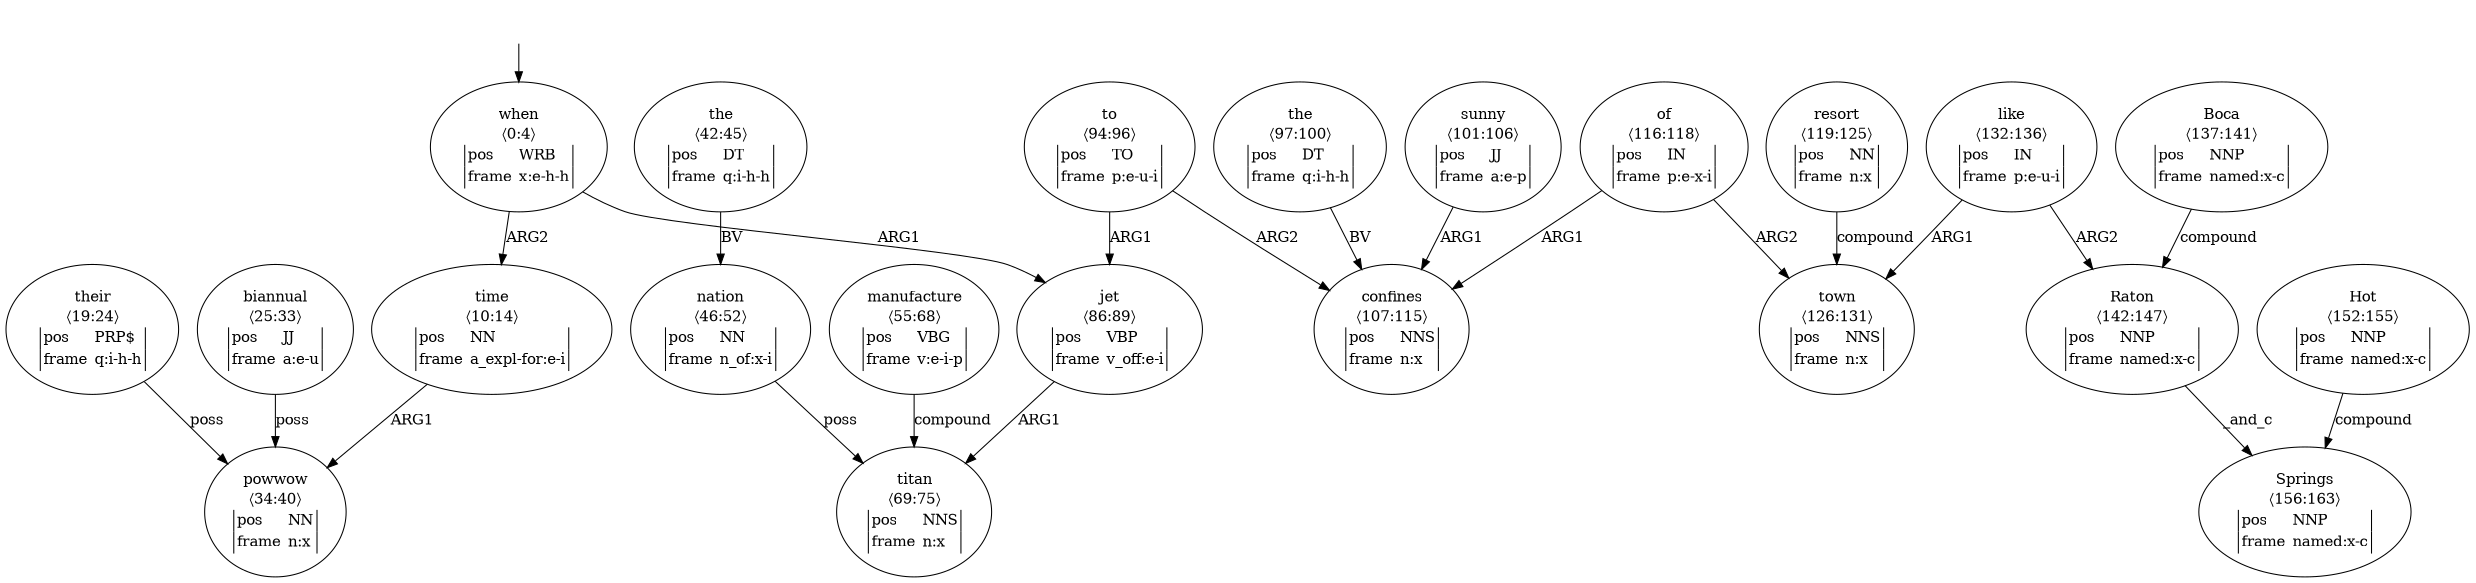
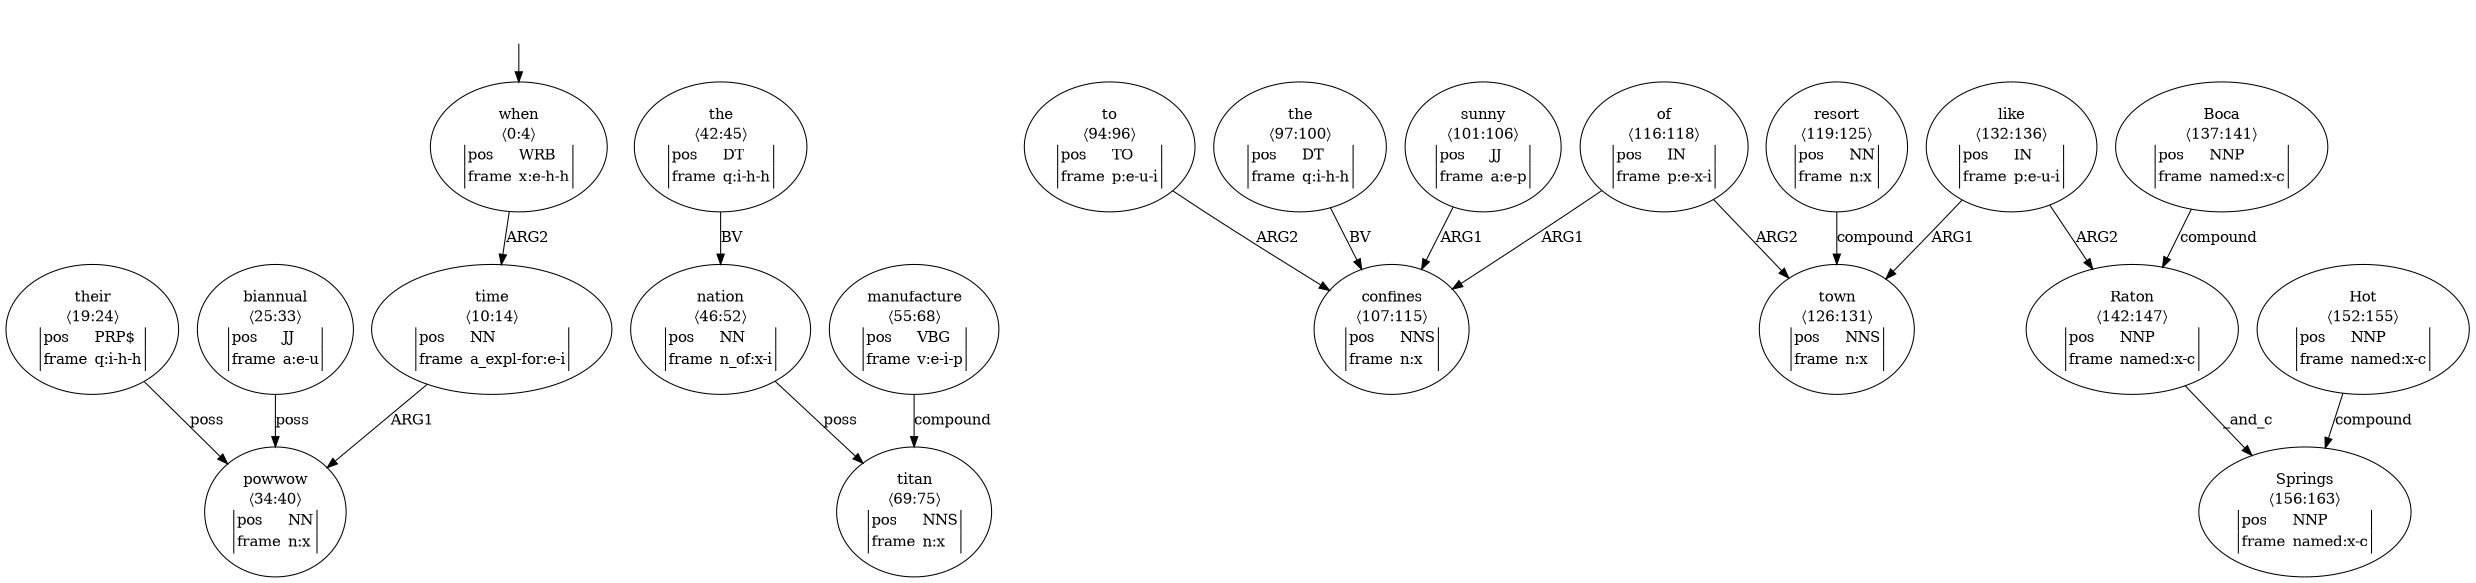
(1110, 329) -> none
